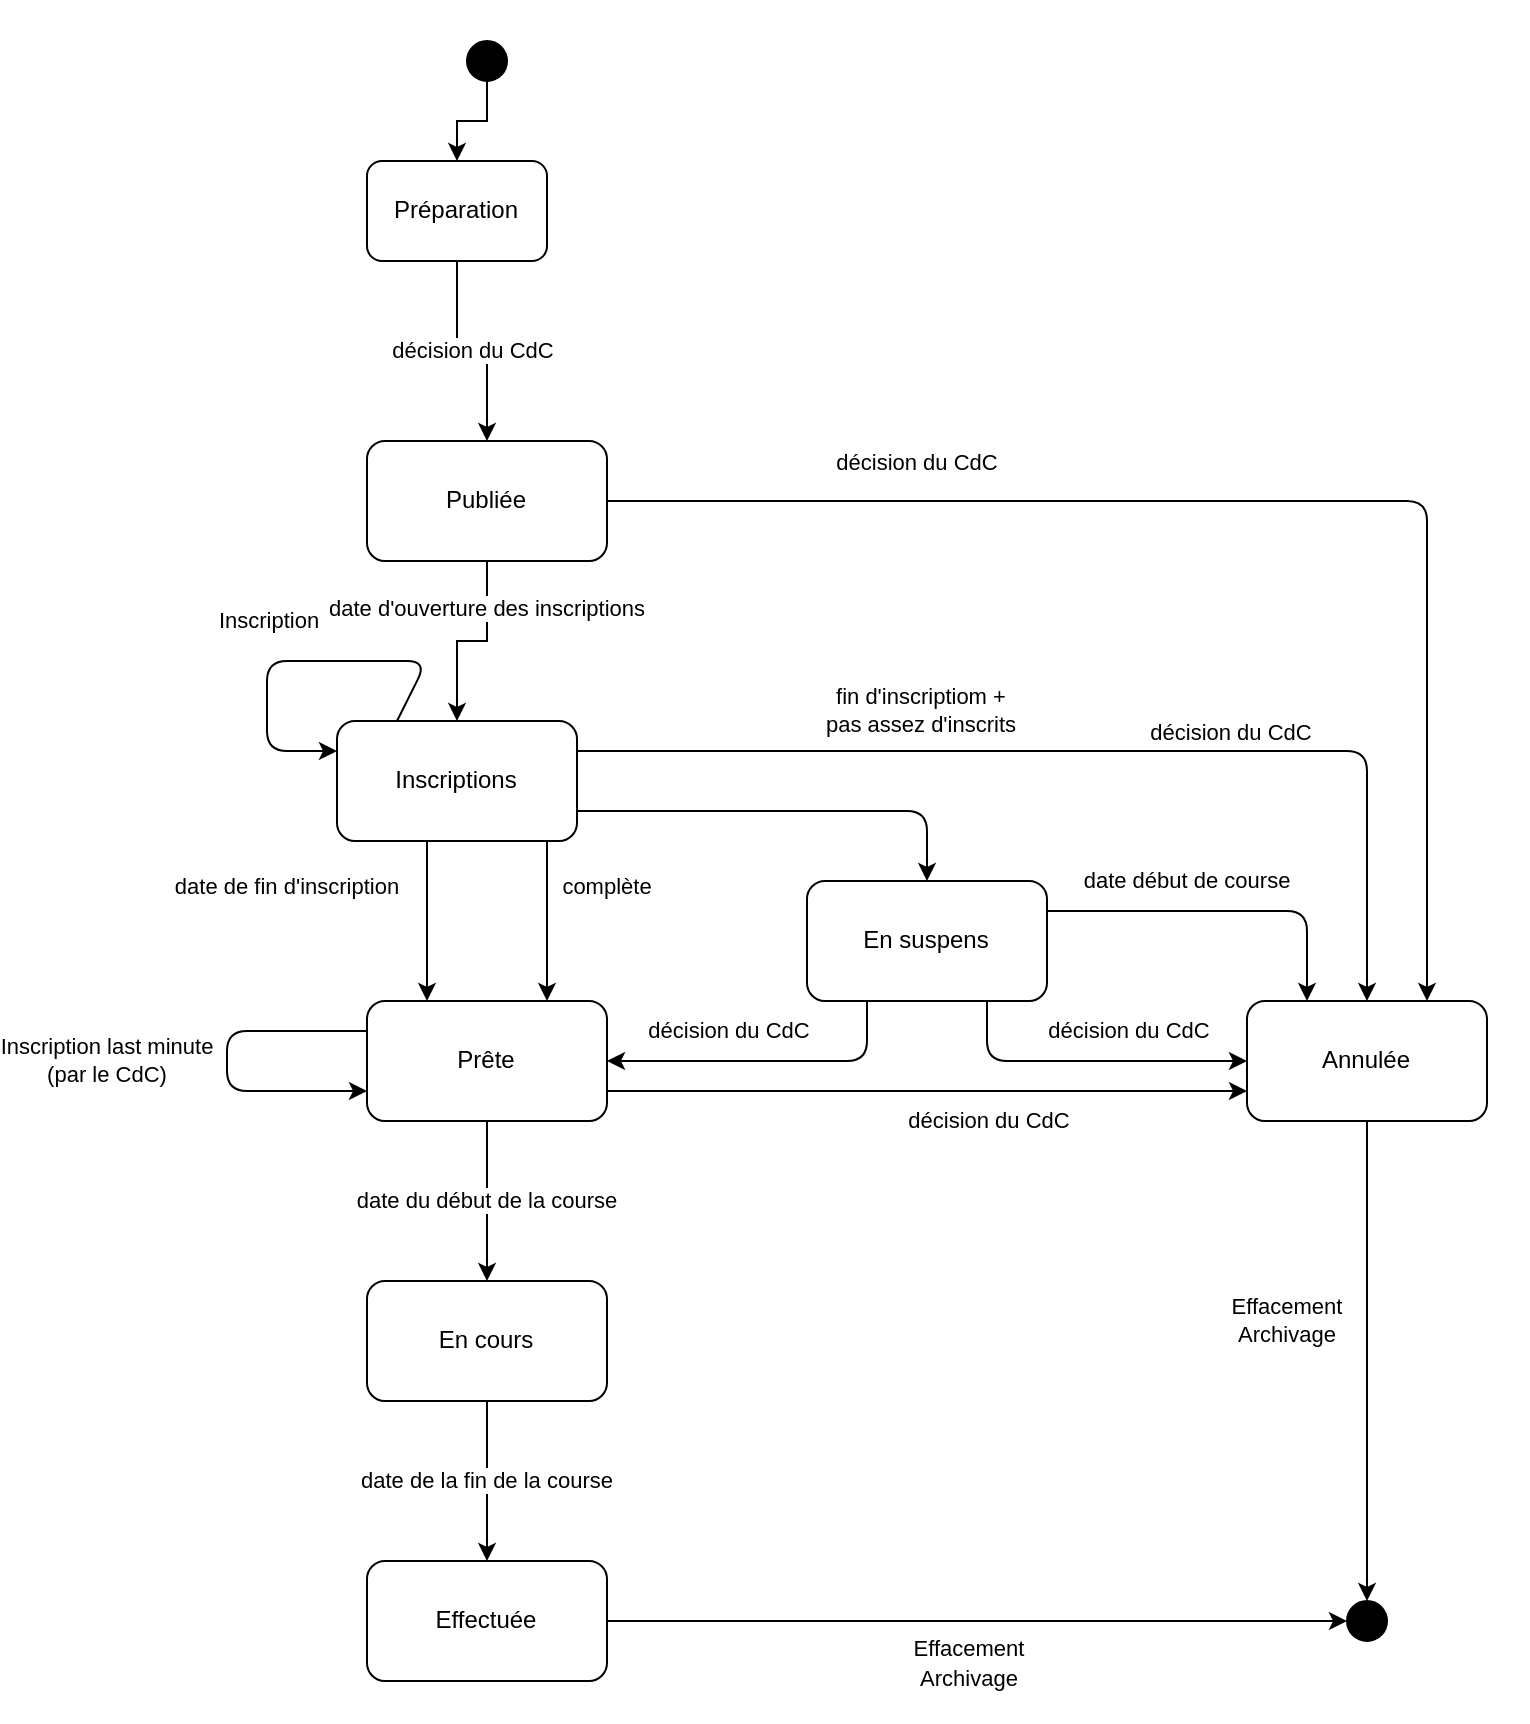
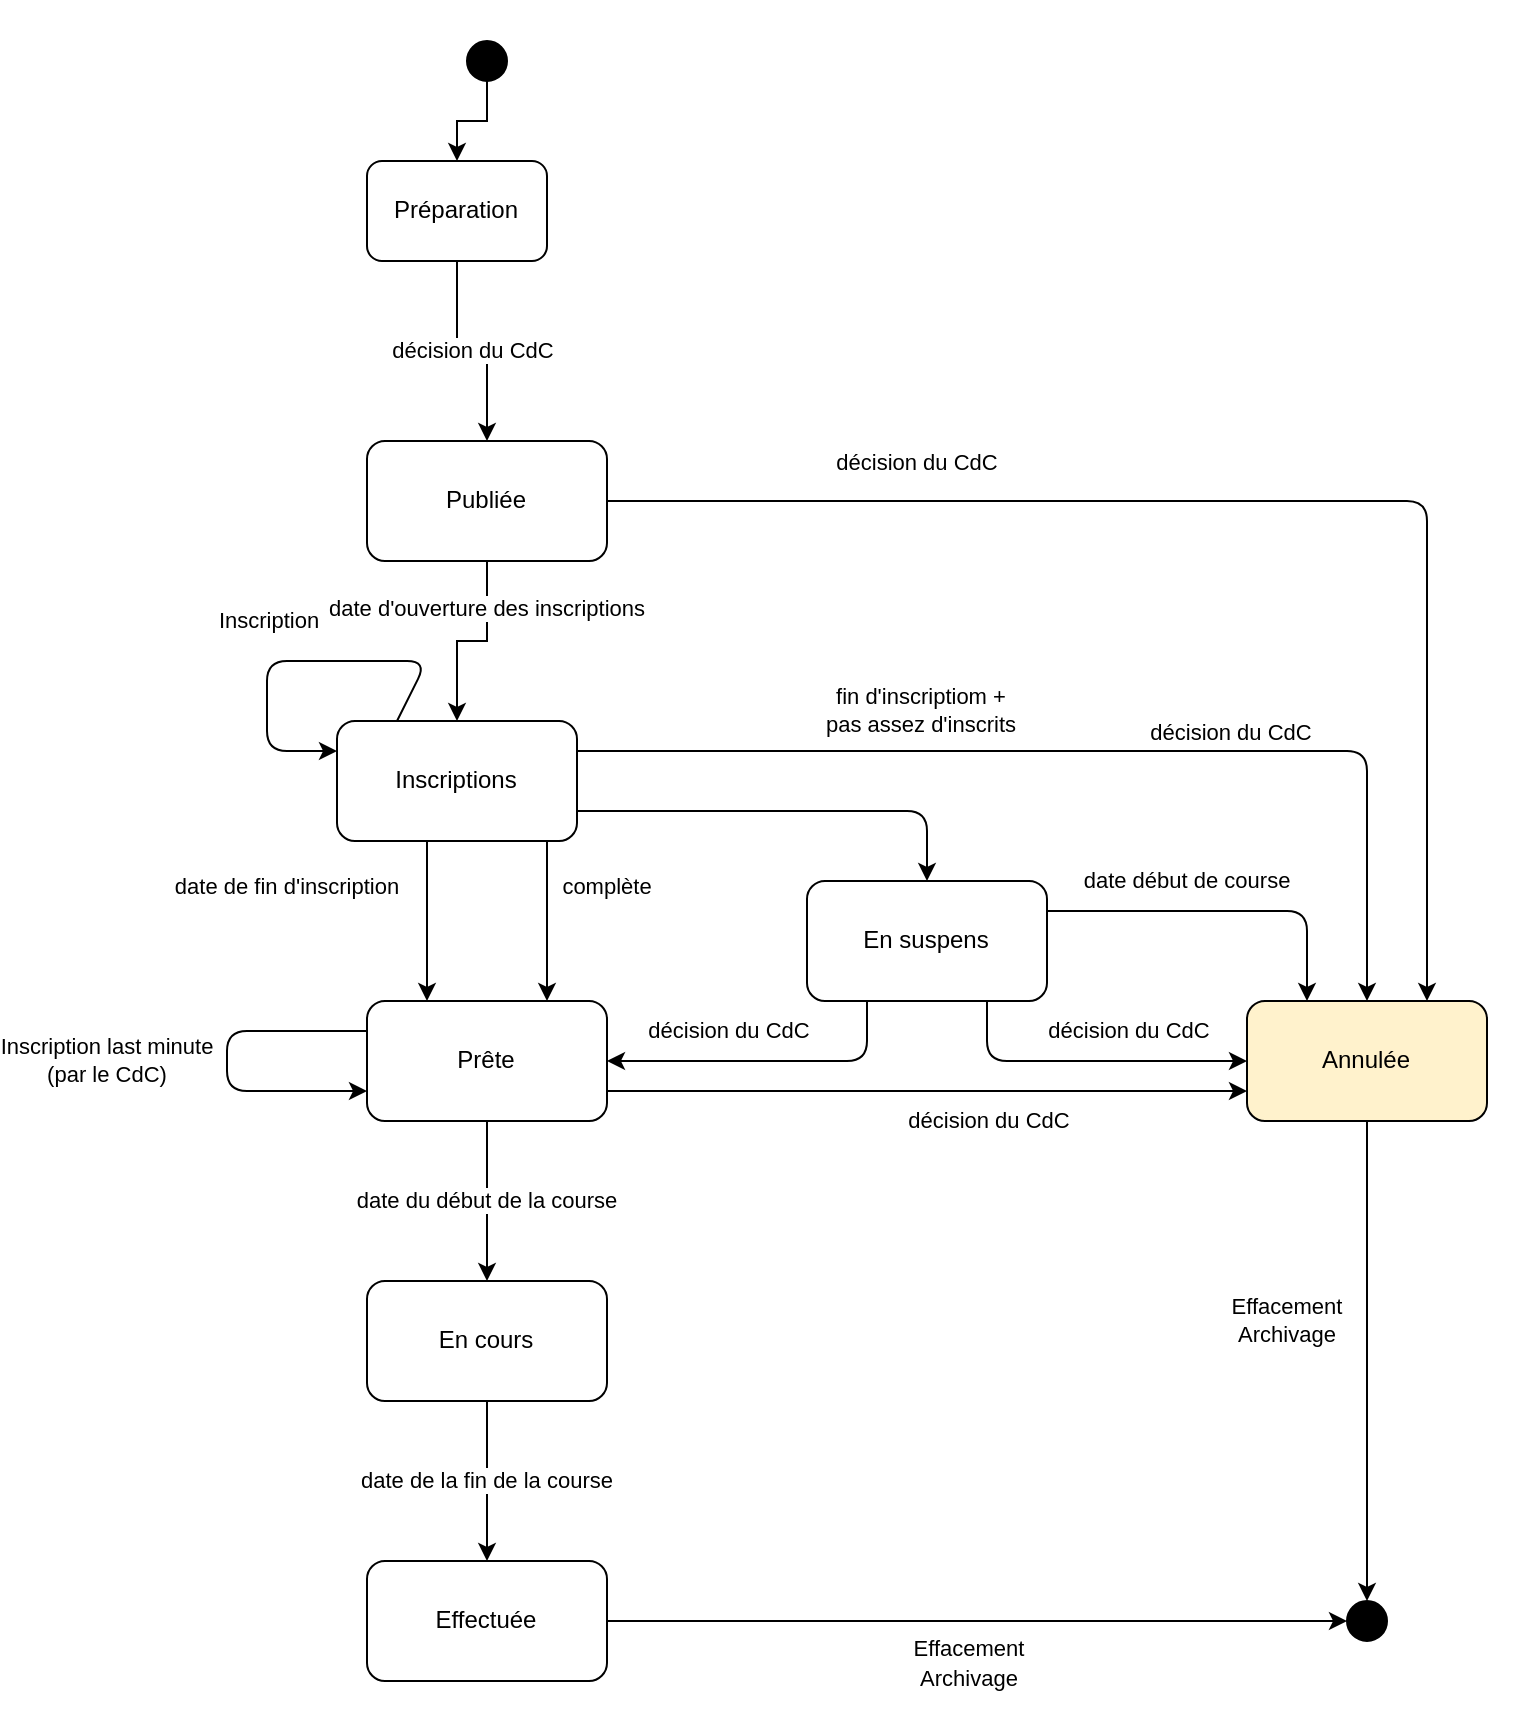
(1367, 1061) -> (1367, 1061)
